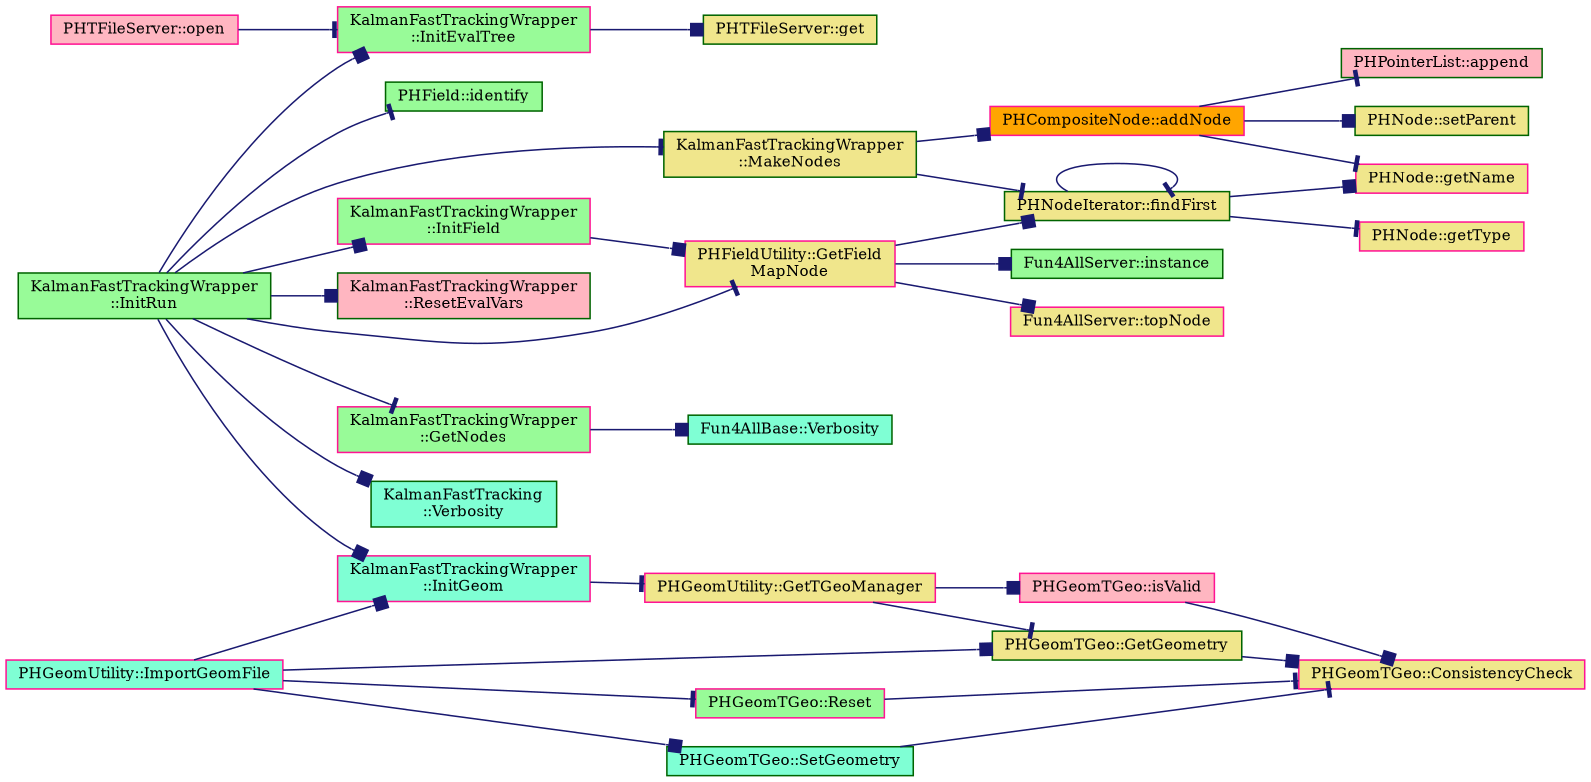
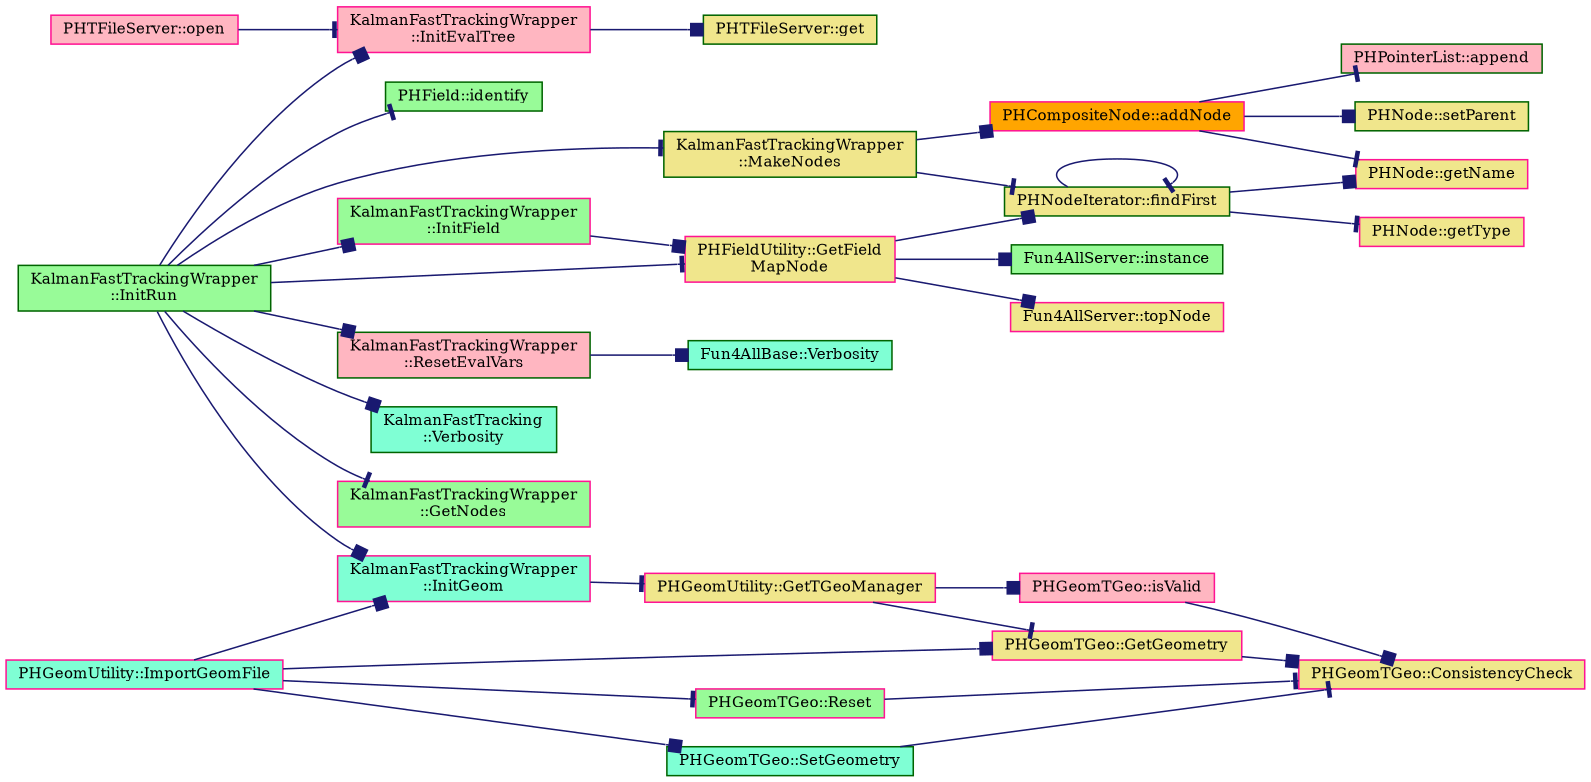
(464, 30) -> (464, 30)
(631, 430) -> (631, 355)
(1117, 646) -> (1117, 646)
